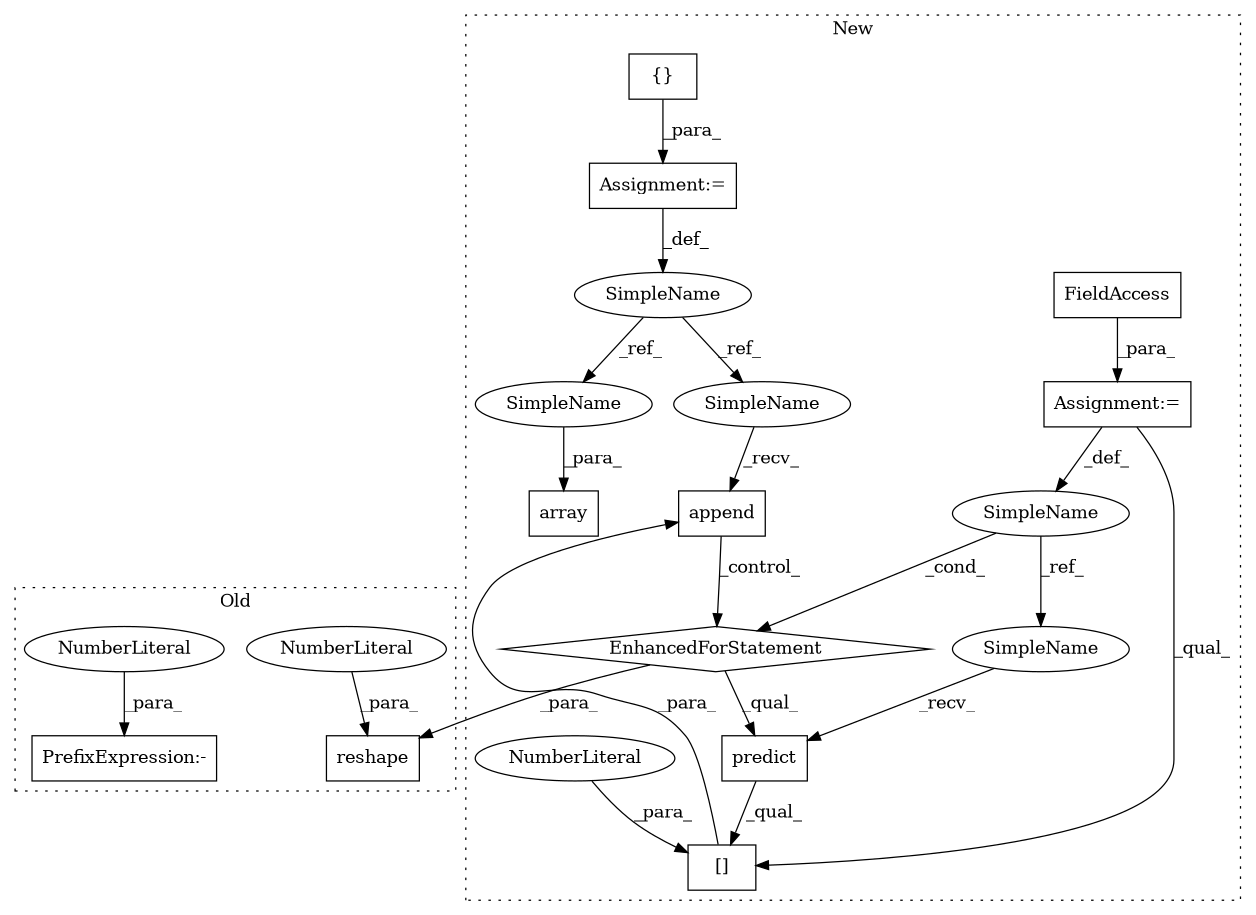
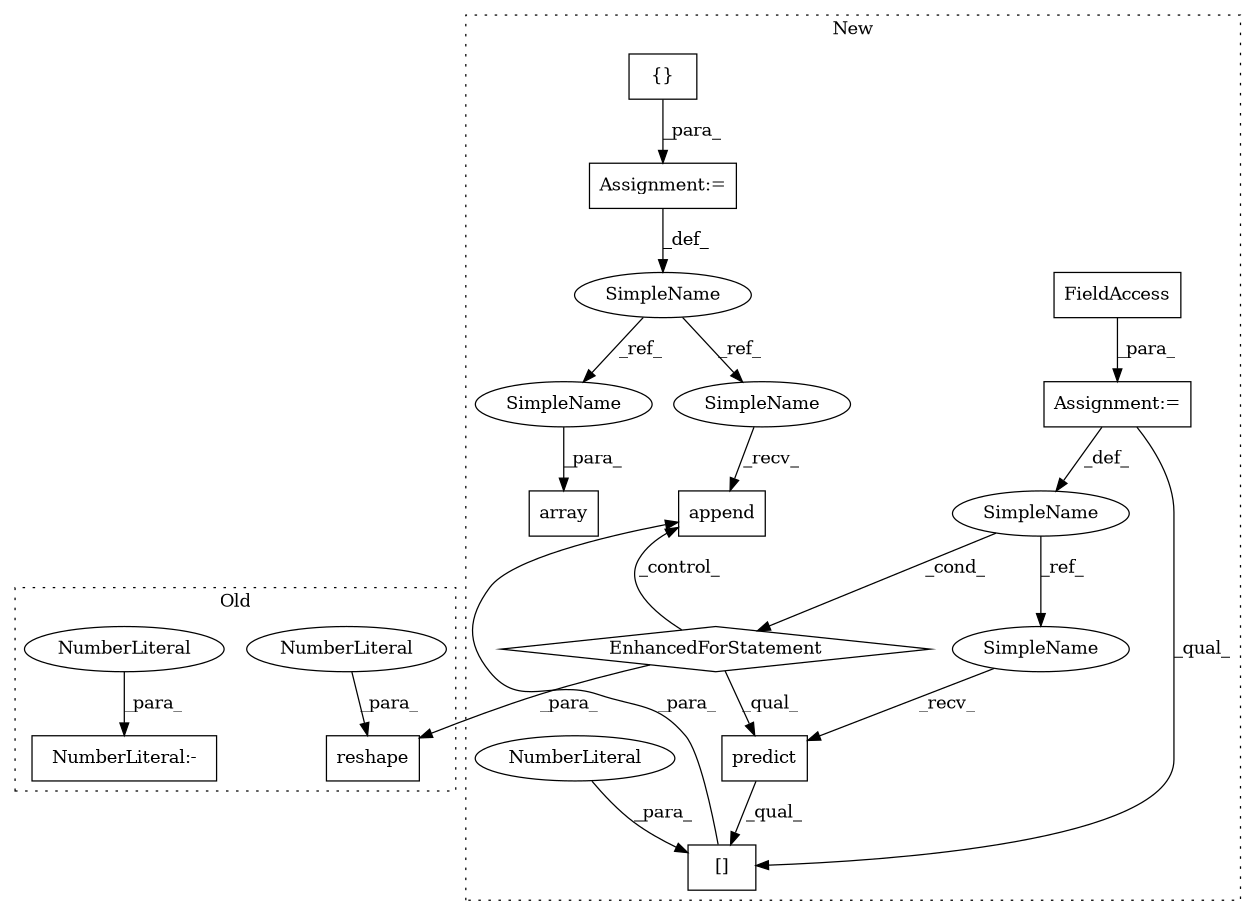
(720, 575) -> (637, 584)
(124, 758) -> (124, 758)
